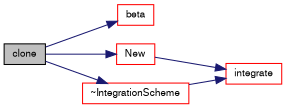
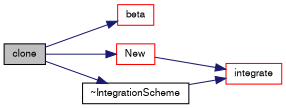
(136, 93) -> (136, 93)
